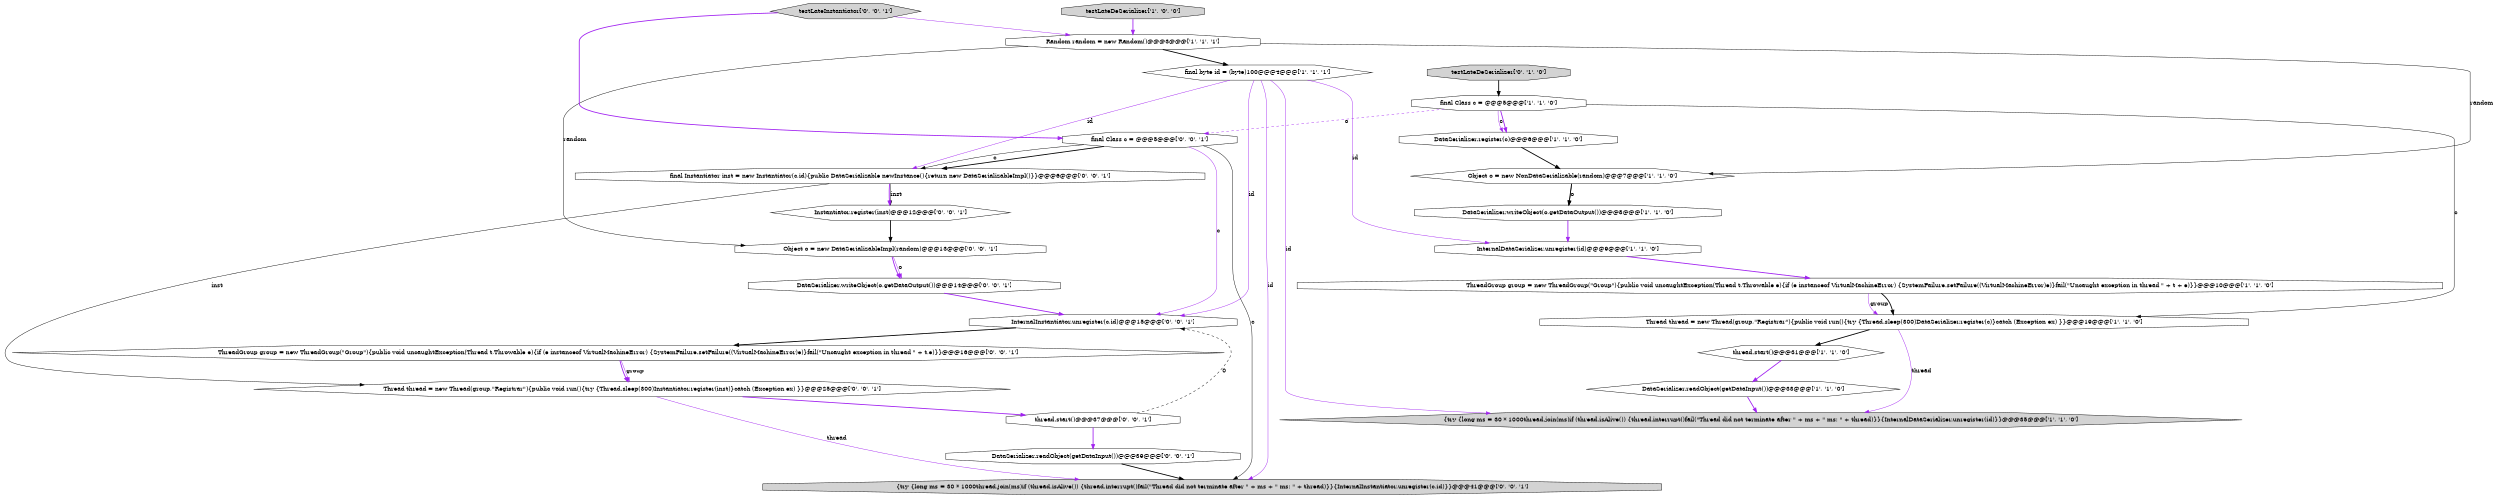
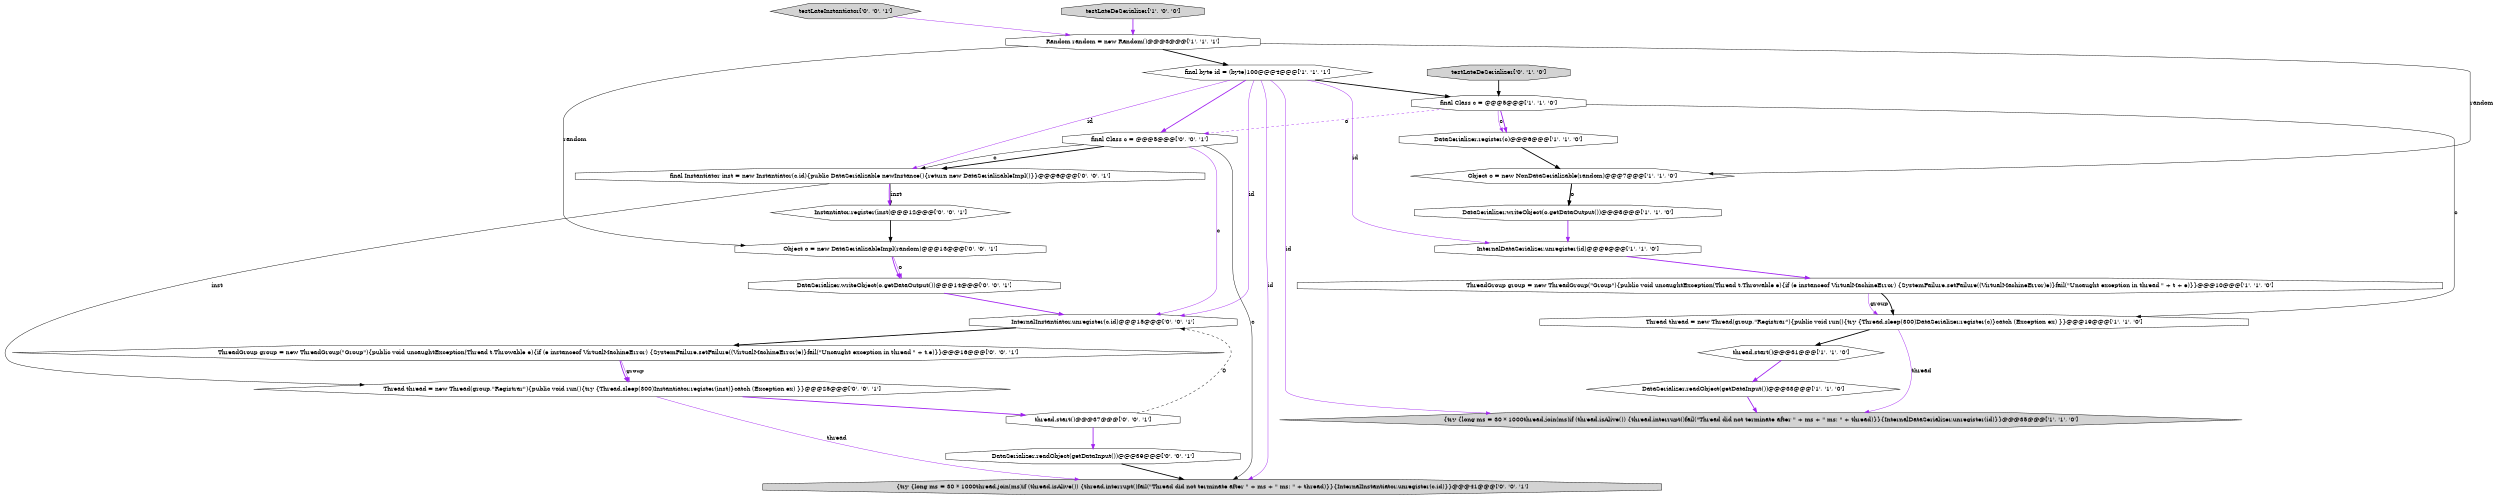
none -> (1380, 88)
(684, 124) -> (1205, 105)
